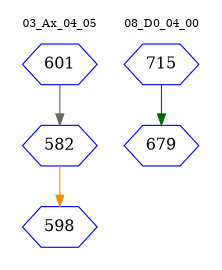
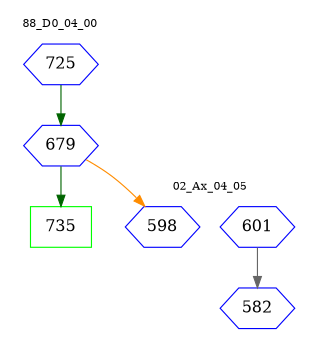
(60, 24) -> (210, 187)
(162, 24) -> (60, 24)
(161, 64) -> (61, 64)
(60, 181) -> (124, 186)
none -> (61, 227)
